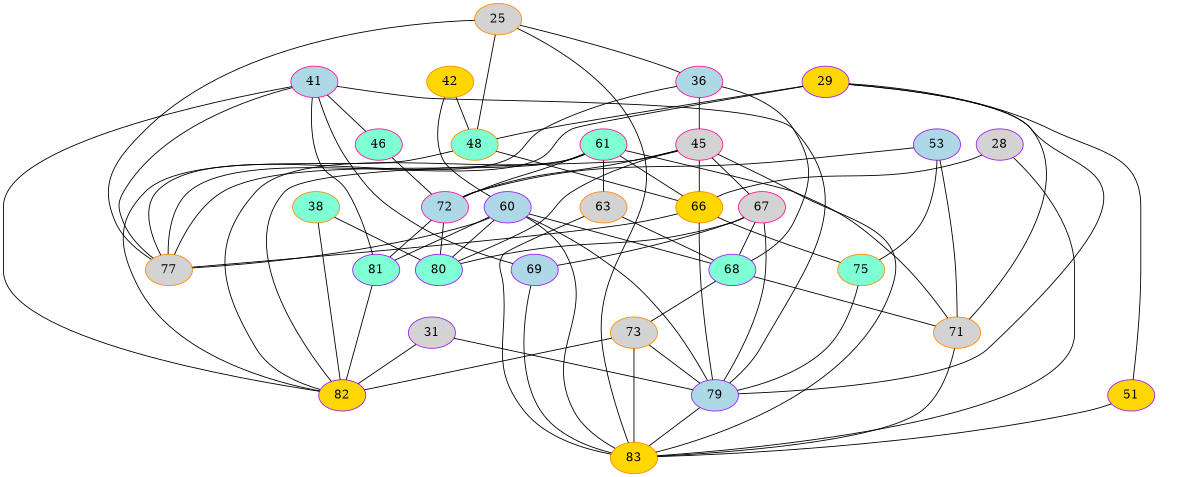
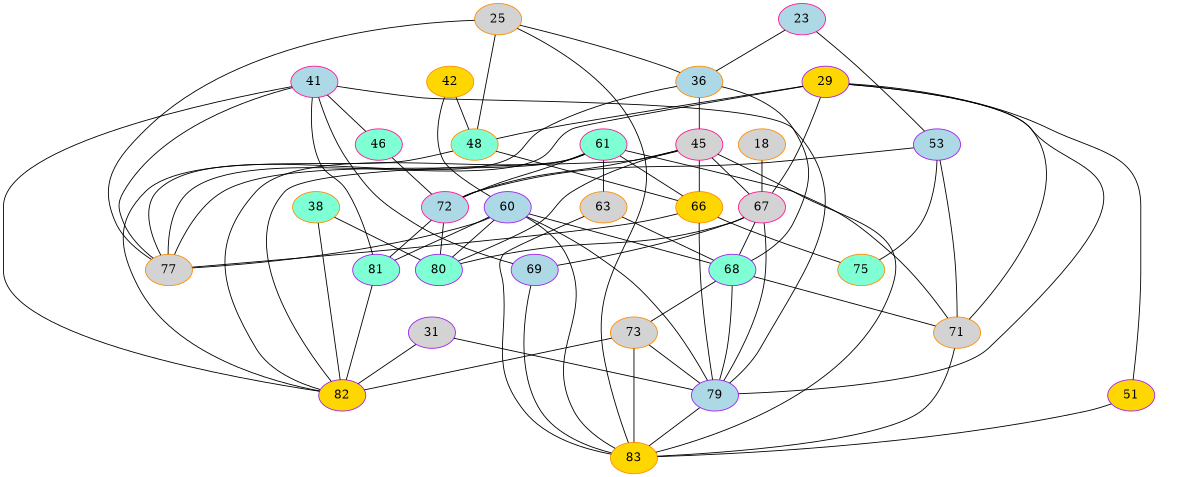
none -> (802, 19)
(699, 82) -> (699, 82)
none -> (762, 145)
(1000, 145) -> none
none -> (798, 152)
(816, 357) -> (729, 333)
